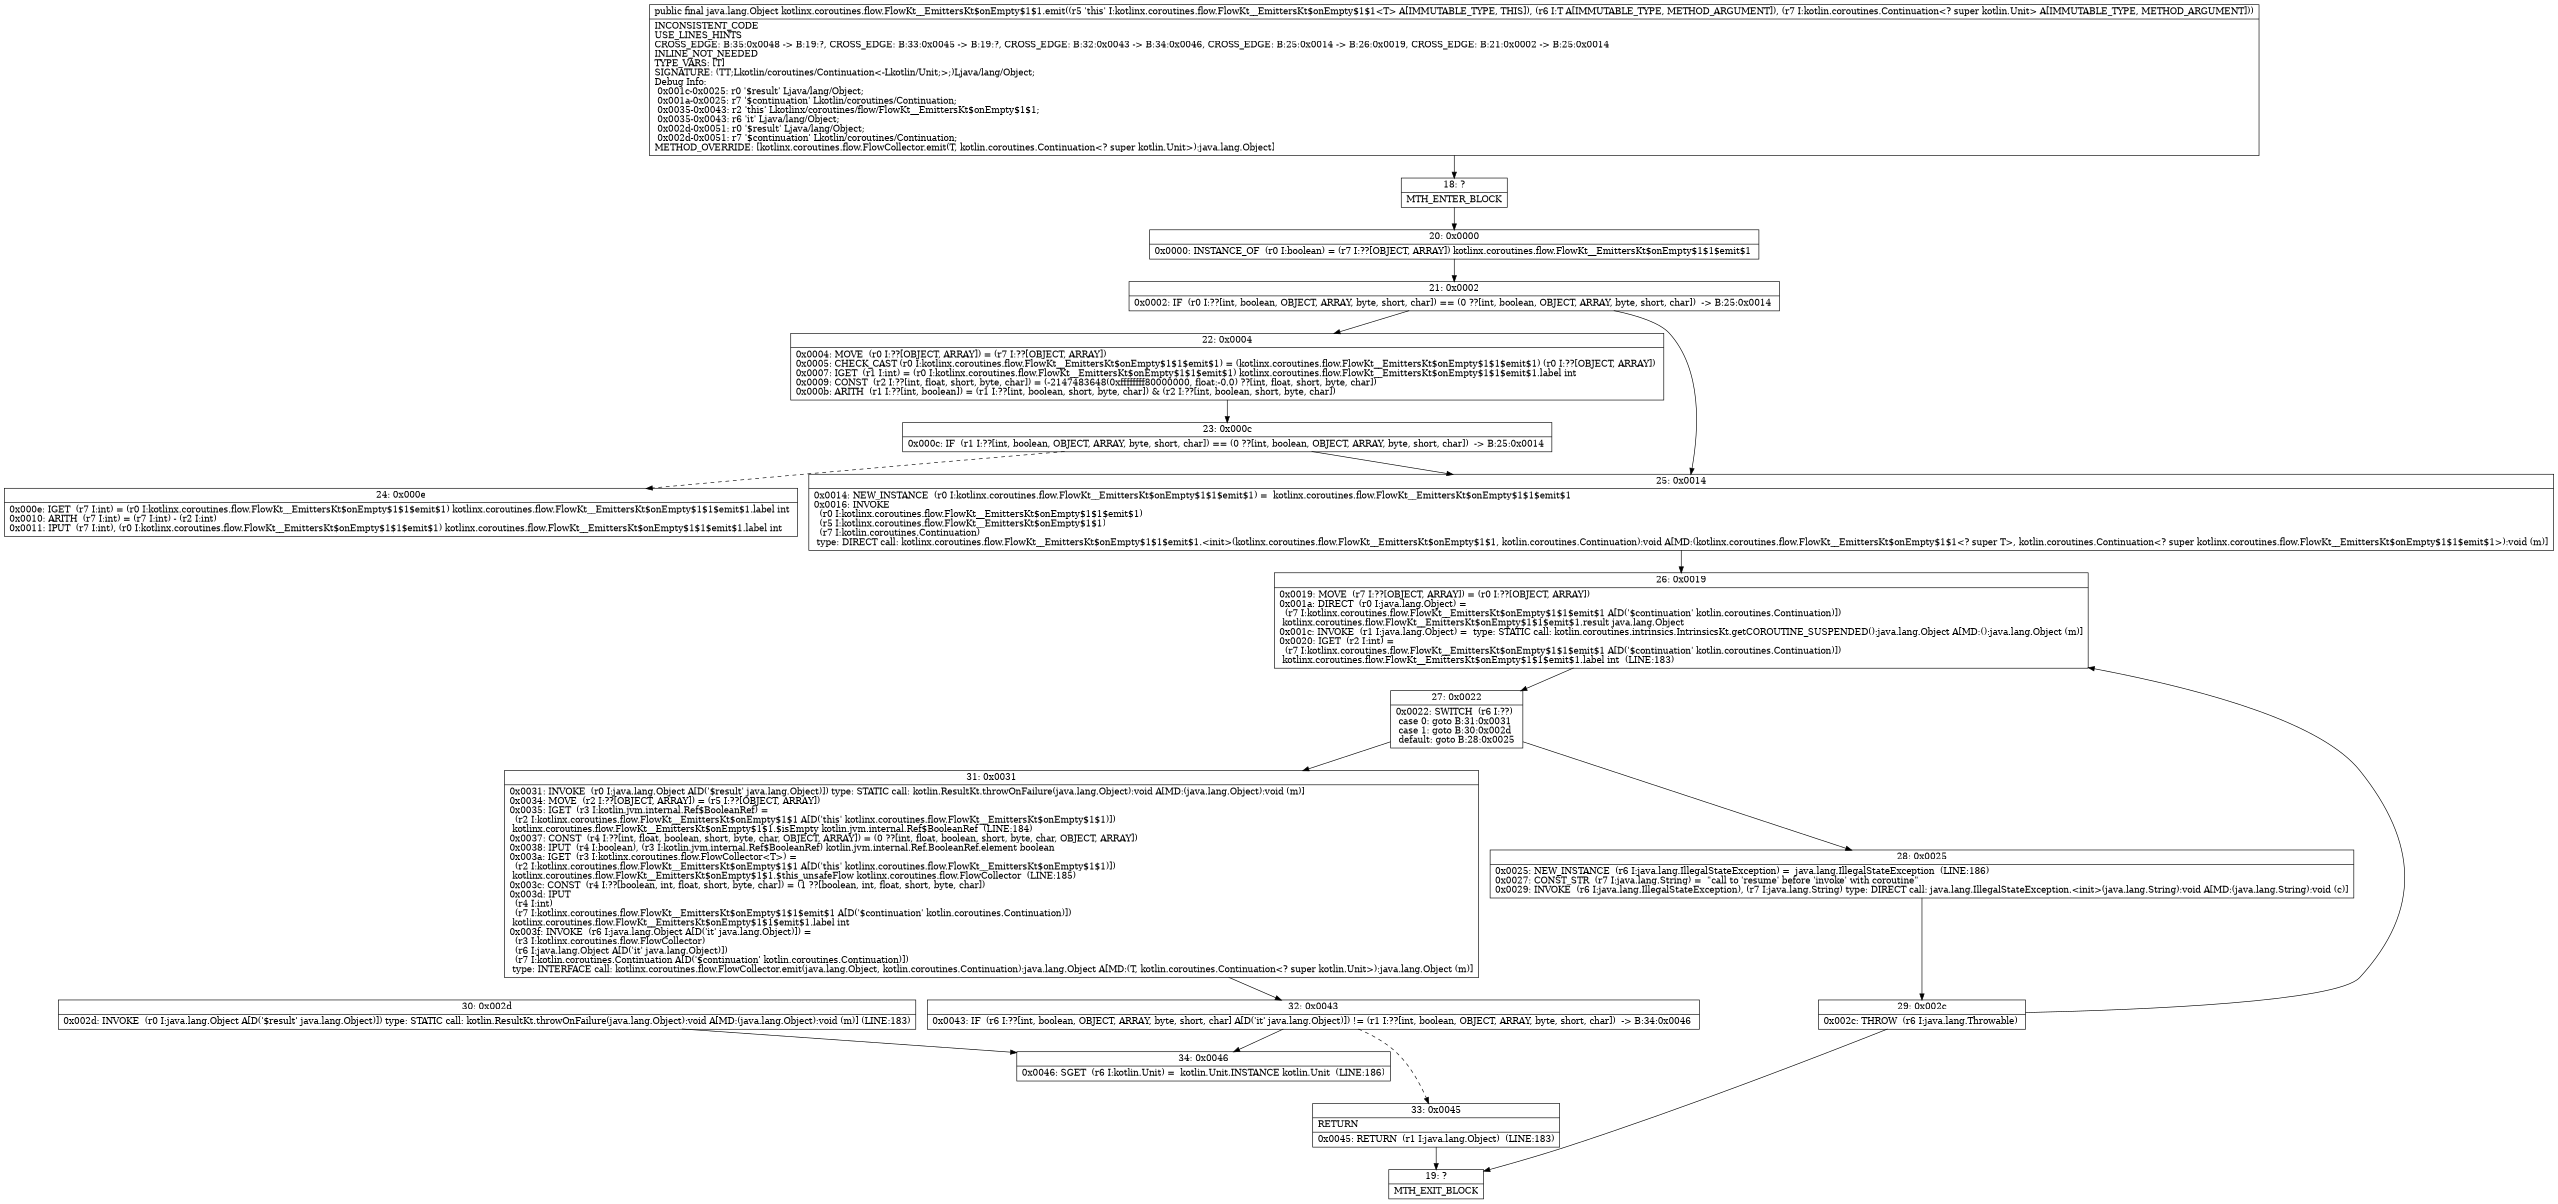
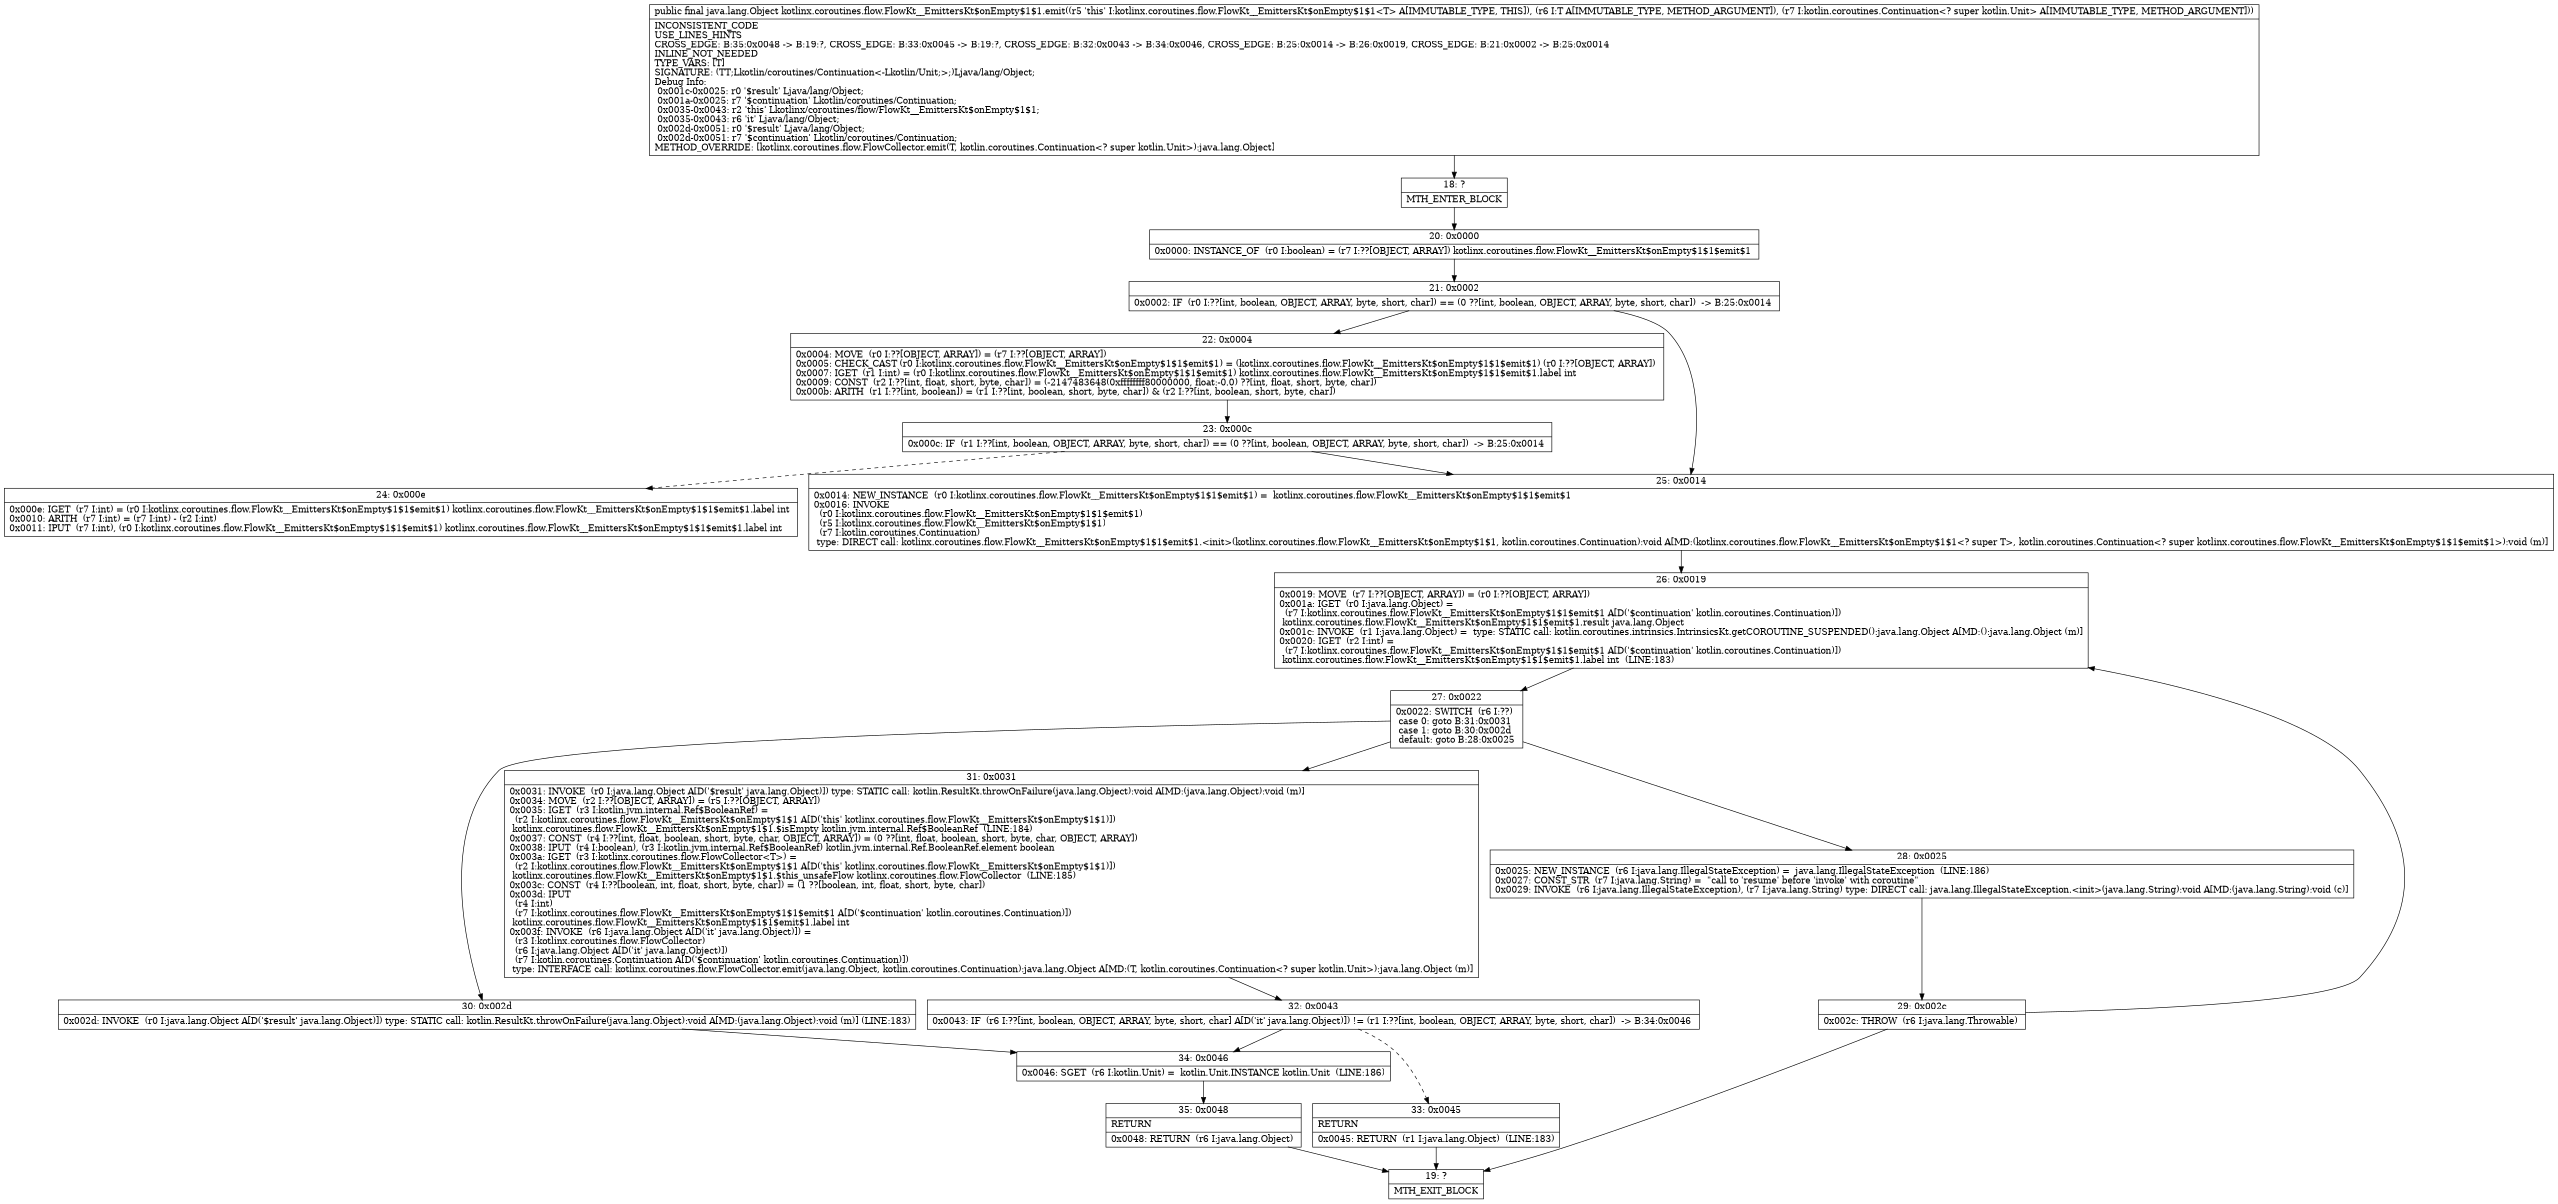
(1374, 604) -> (1368, 604)
none -> (826, 738)
none -> (1204, 1125)
